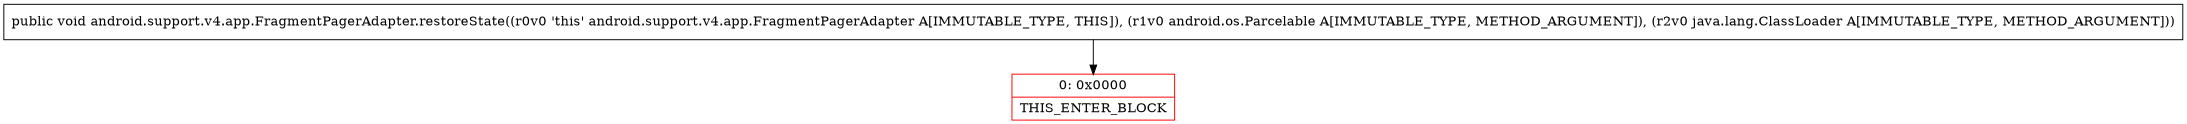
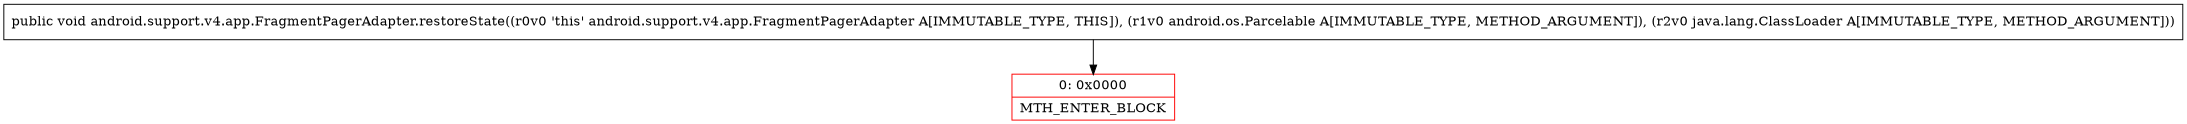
(1093, 108) -> (1093, 108)
